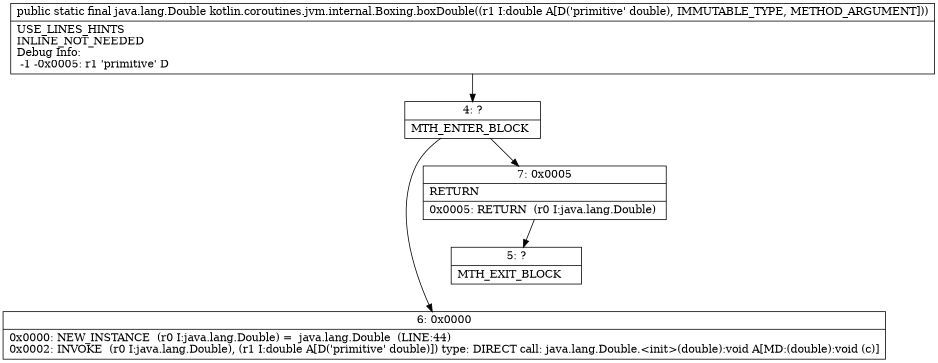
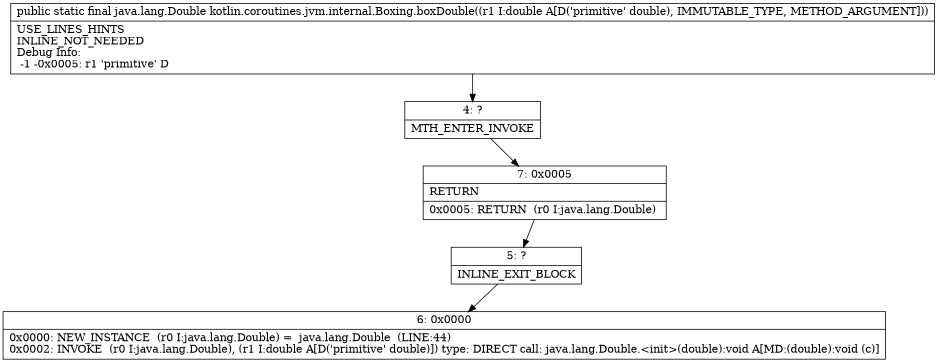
(470, 129) -> (473, 129)
(406, 217) -> (486, 295)
(509, 274) -> (516, 274)
